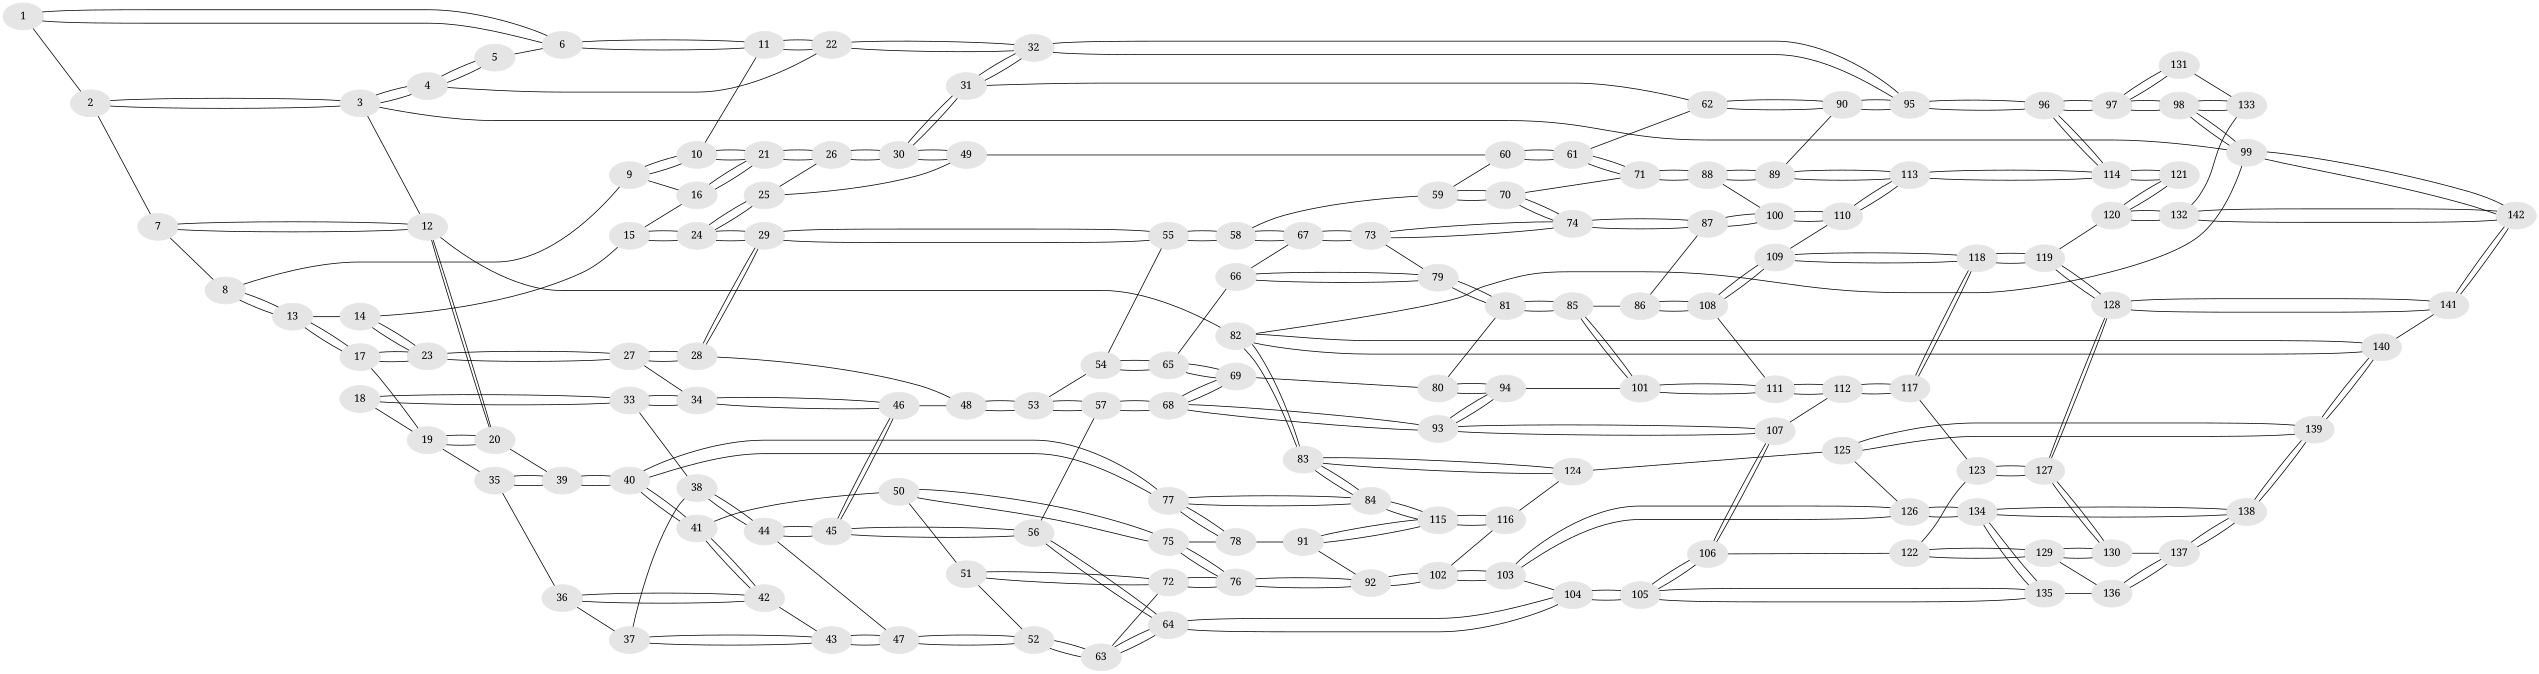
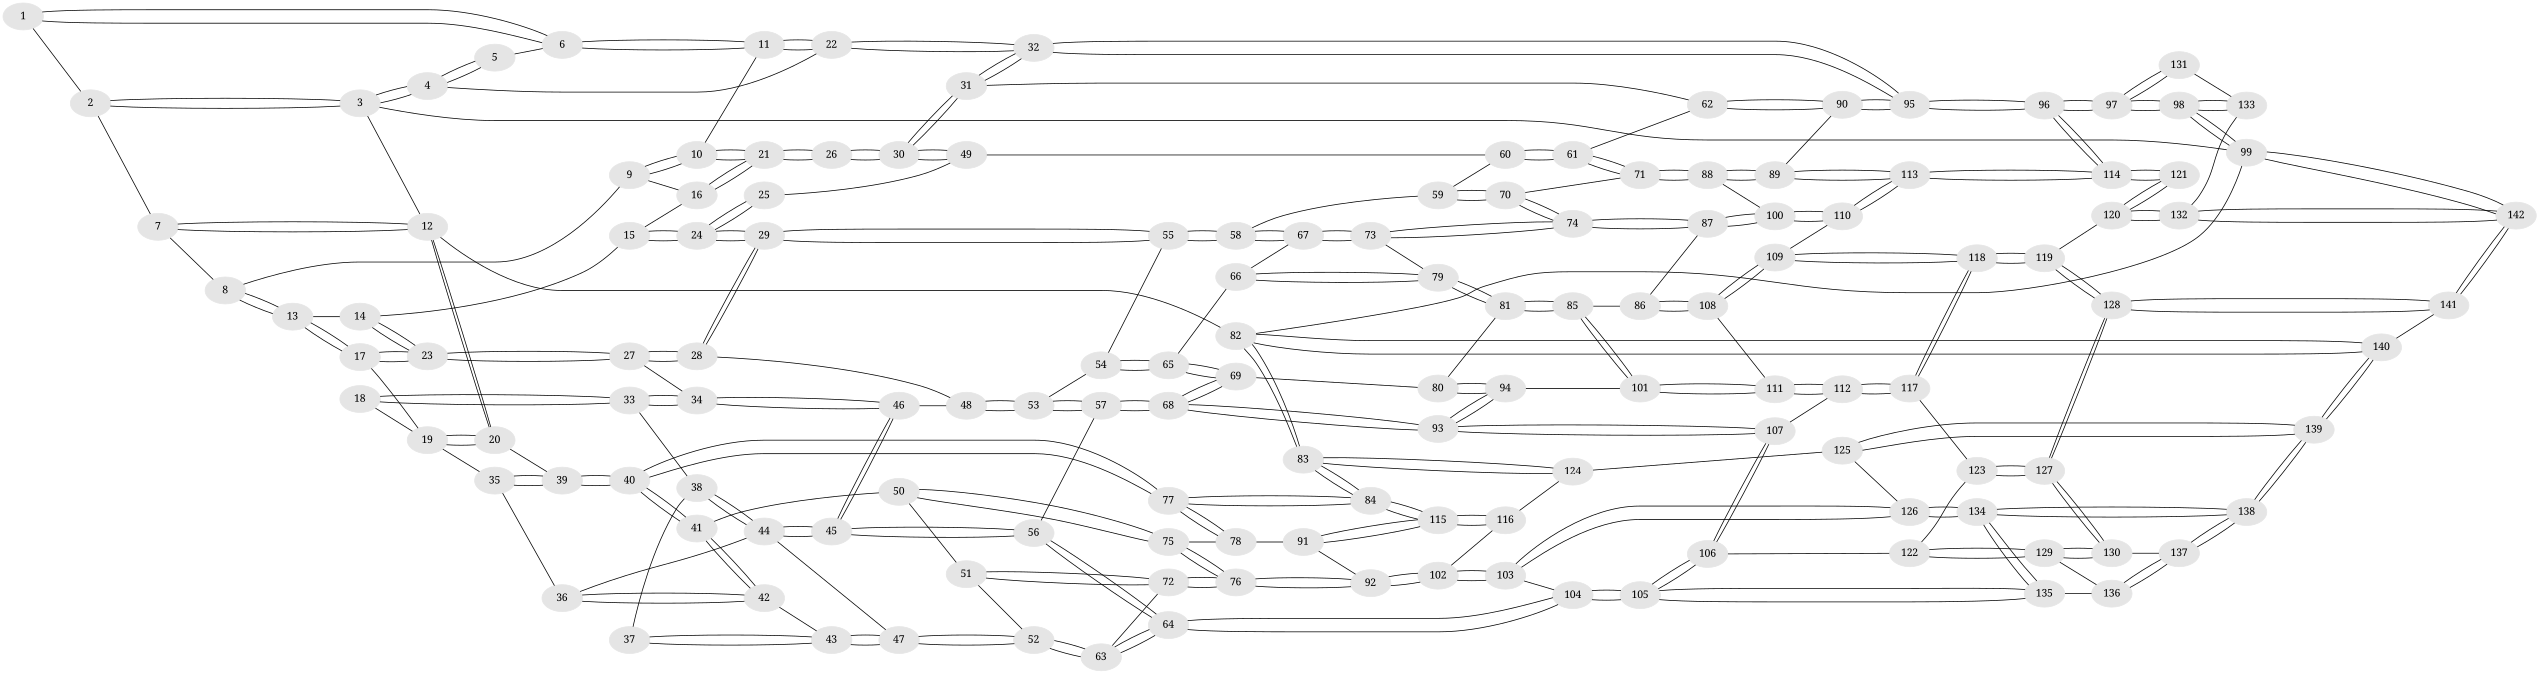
(798, 175) -> none
(596, 619) -> (663, 565)
